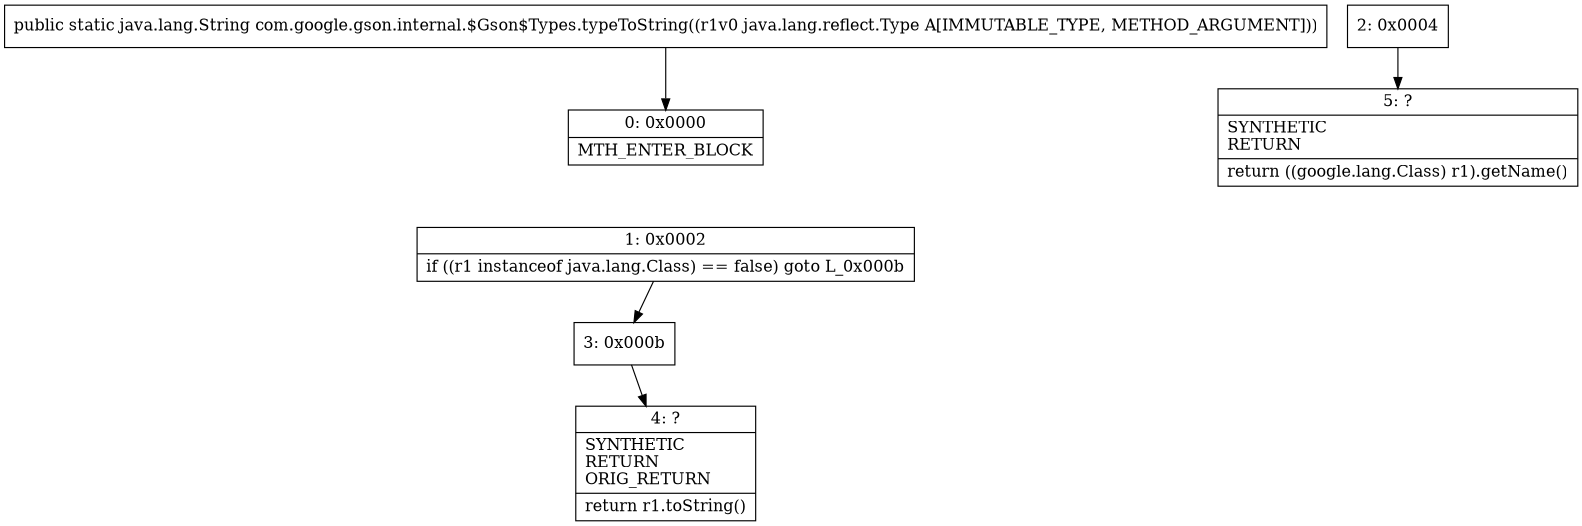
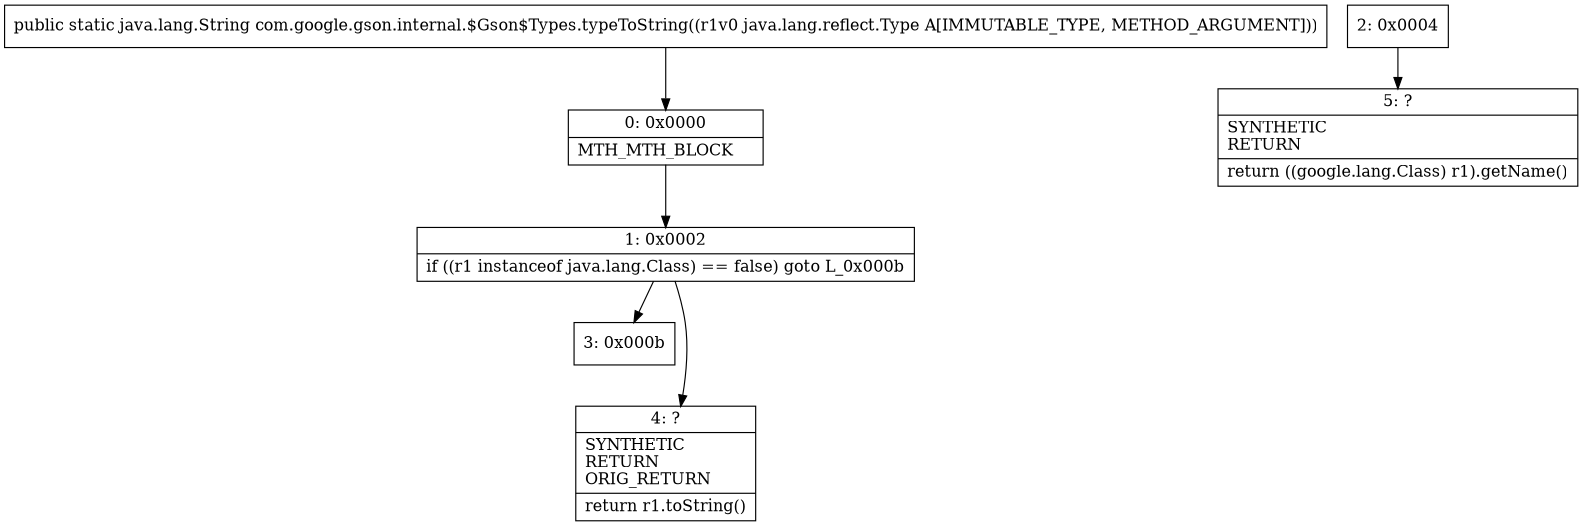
(666, 151) -> (655, 151)
none -> (666, 190)
(637, 380) -> (687, 337)
